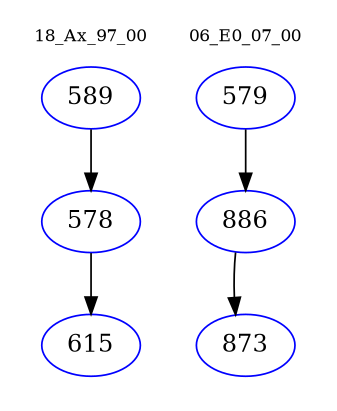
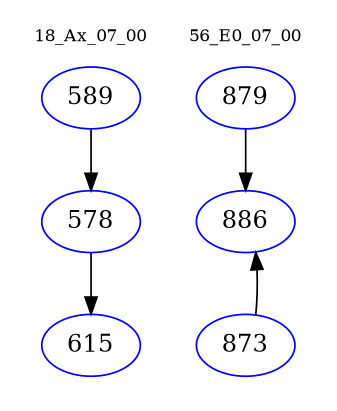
(91, 37) -> (91, 37)
(246, 37) -> (246, 37)
(246, 98) -> (246, 98)
(234, 275) -> (257, 292)
